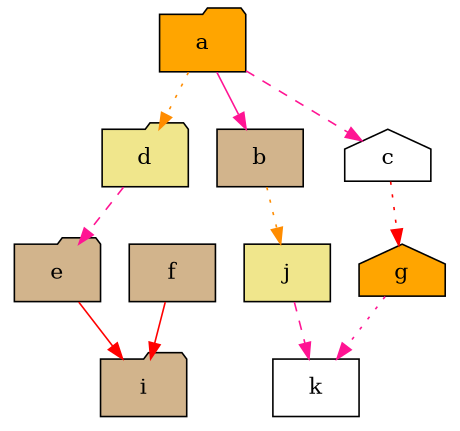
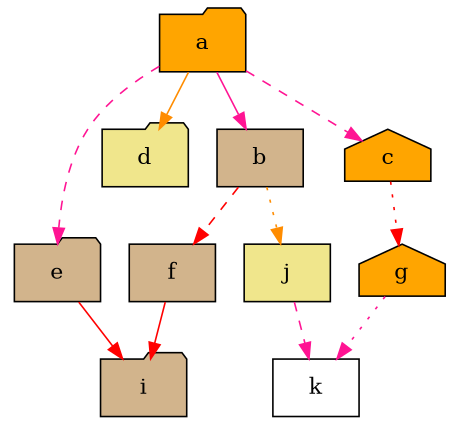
(178, 93) -> (178, 93)
(388, 158) -> (388, 158)
(106, 209) -> (86, 133)
none -> (221, 209)
